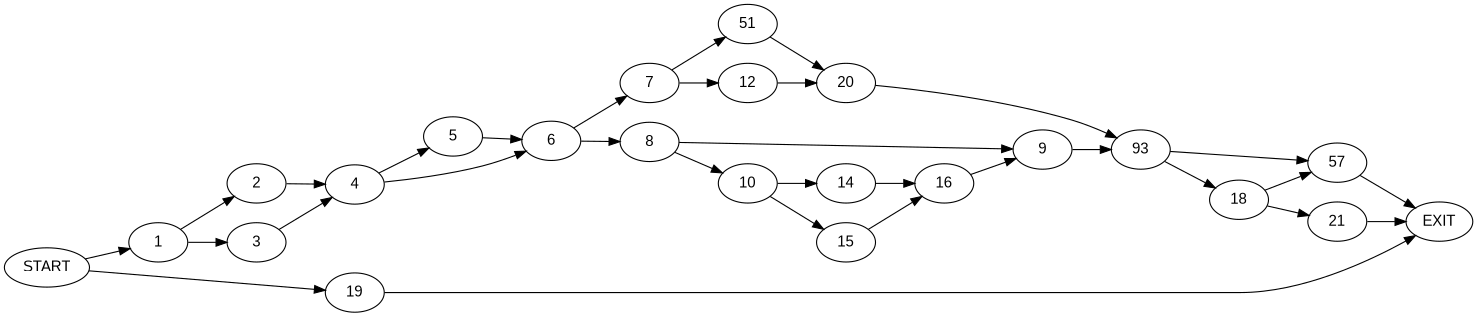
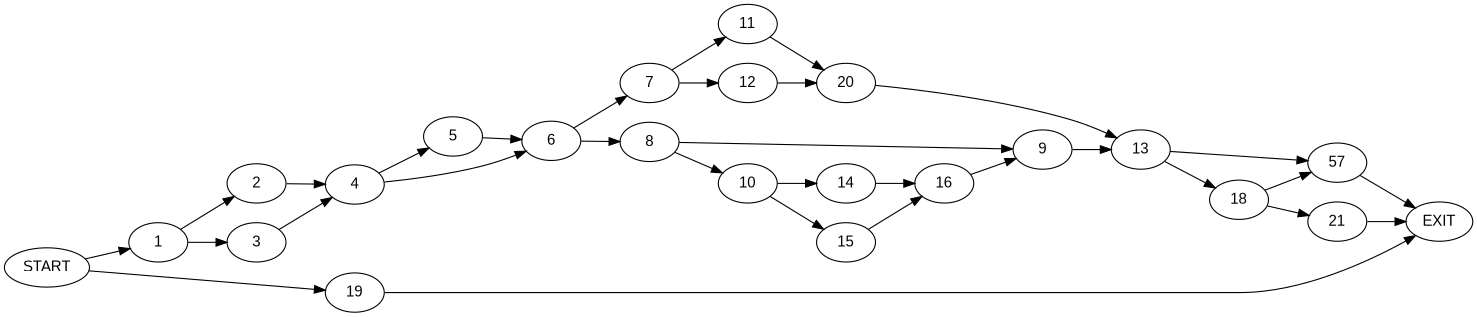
(748, 24) -> (748, 24)
(1141, 150) -> (1141, 150)
